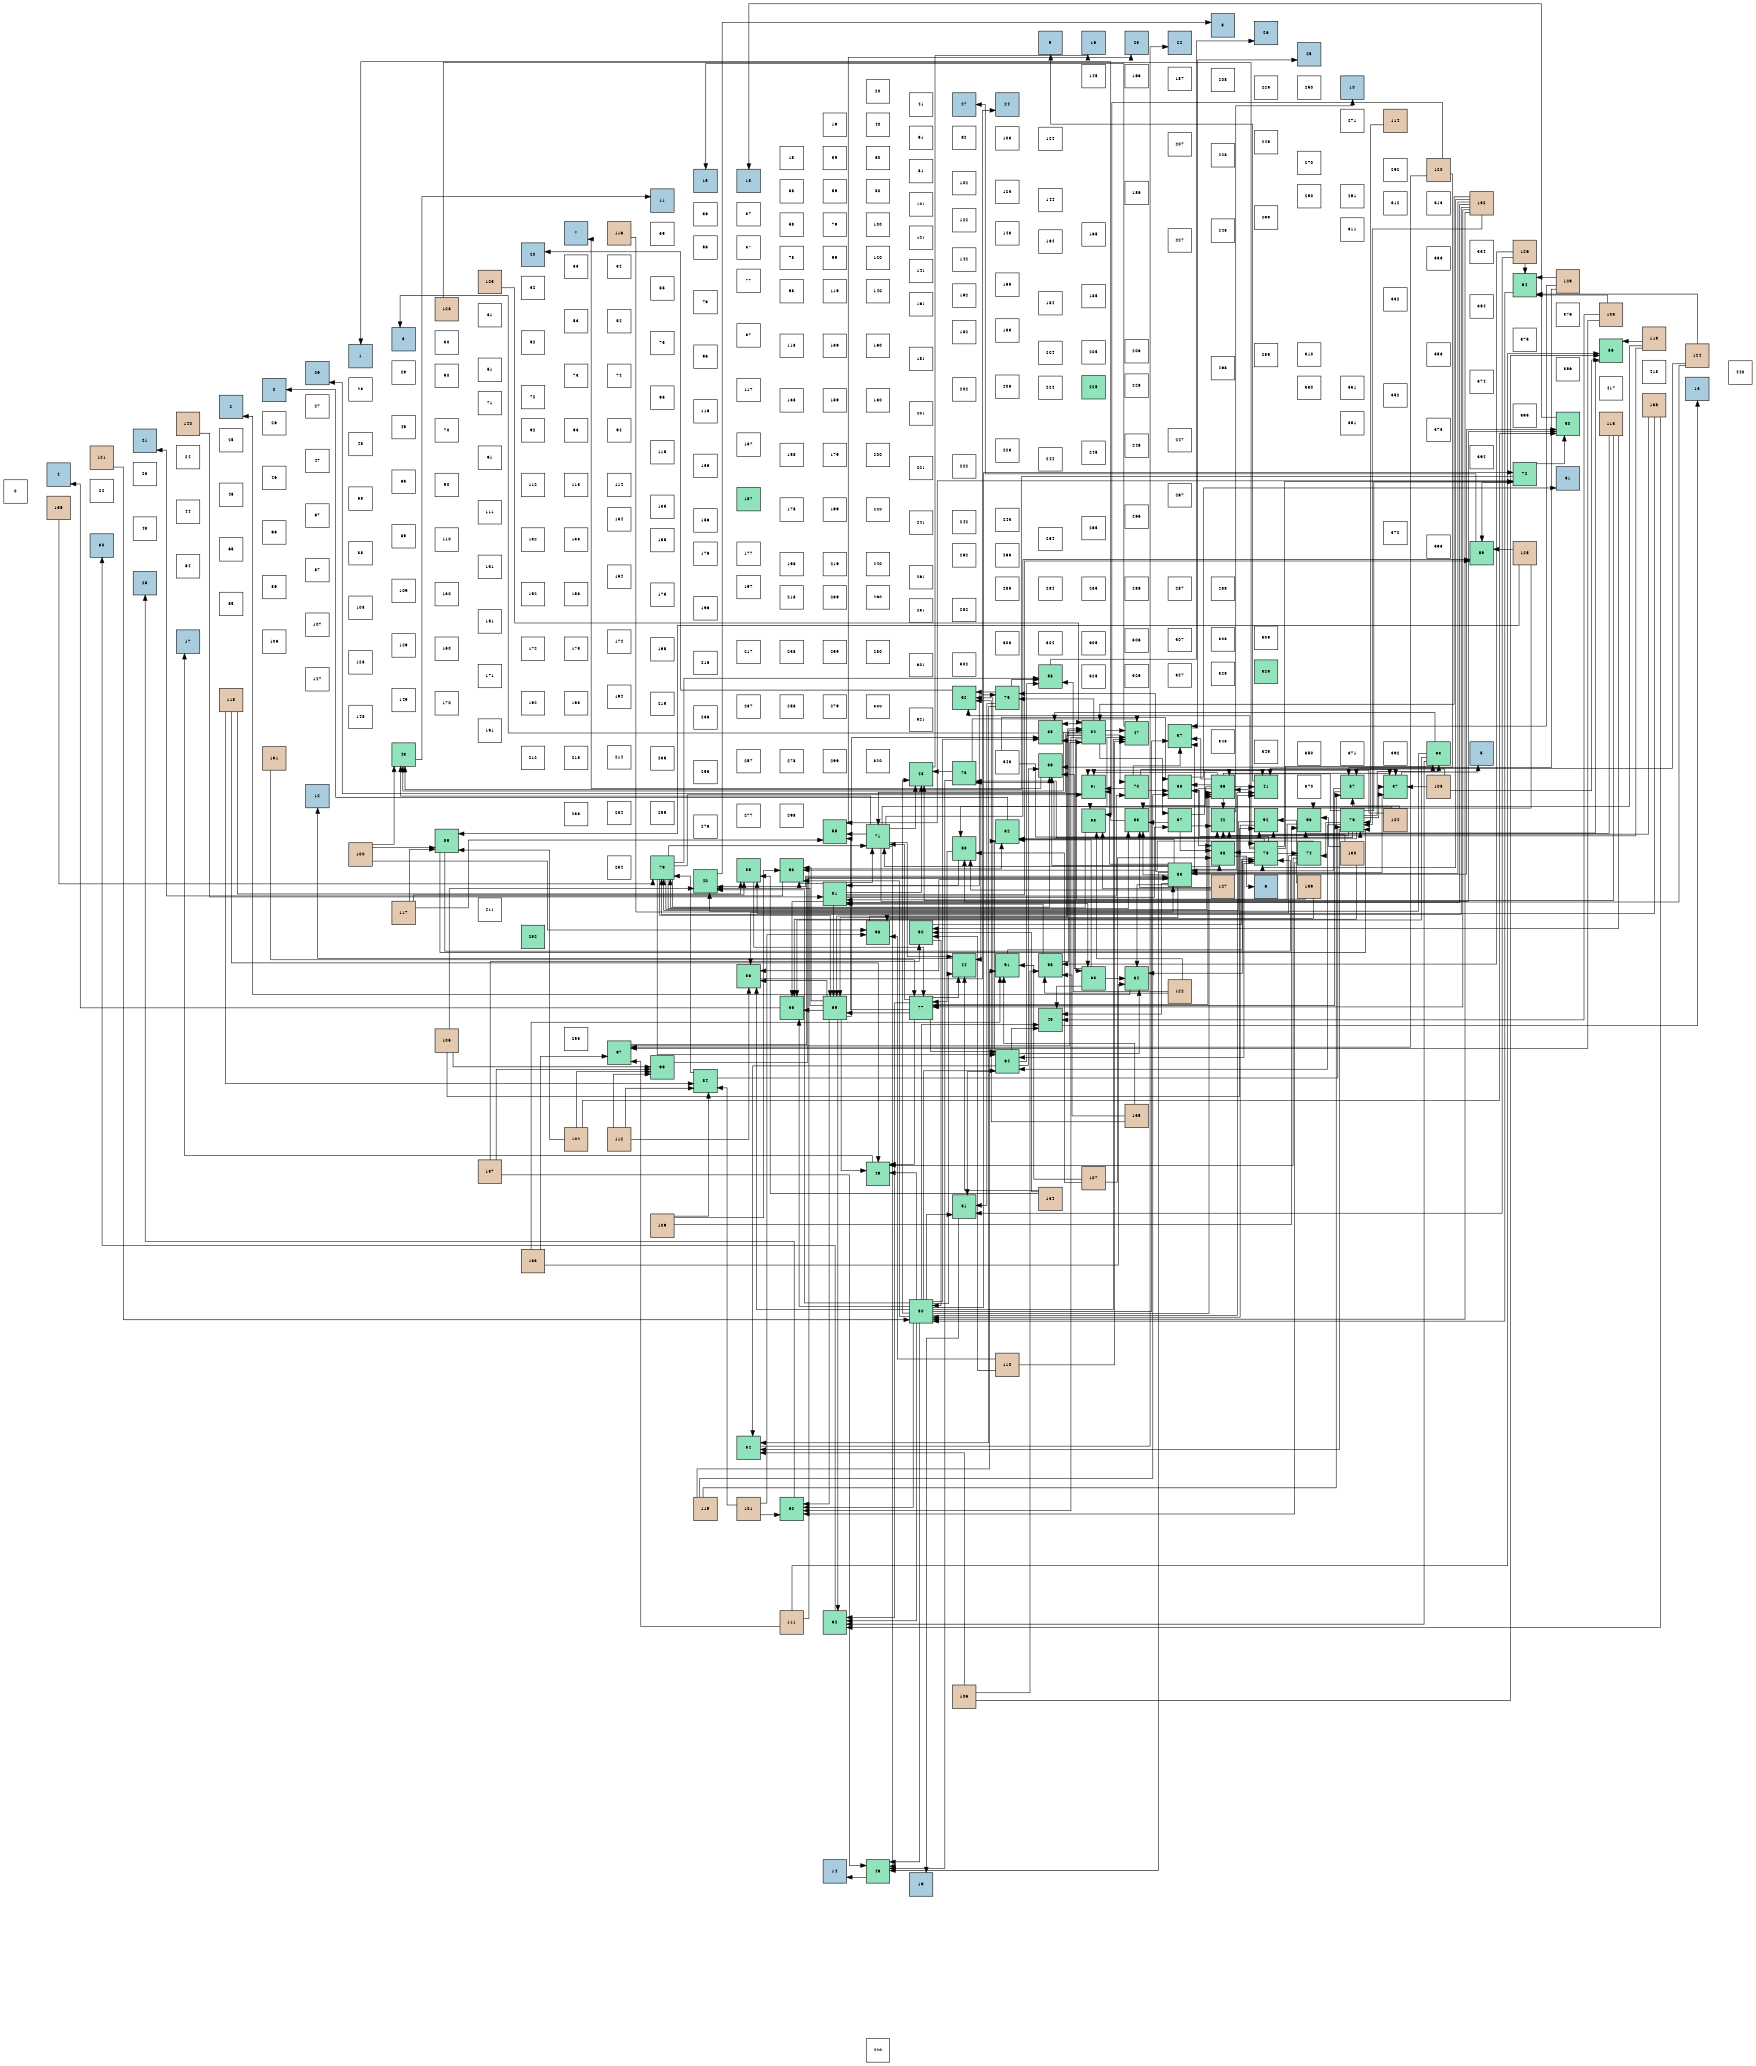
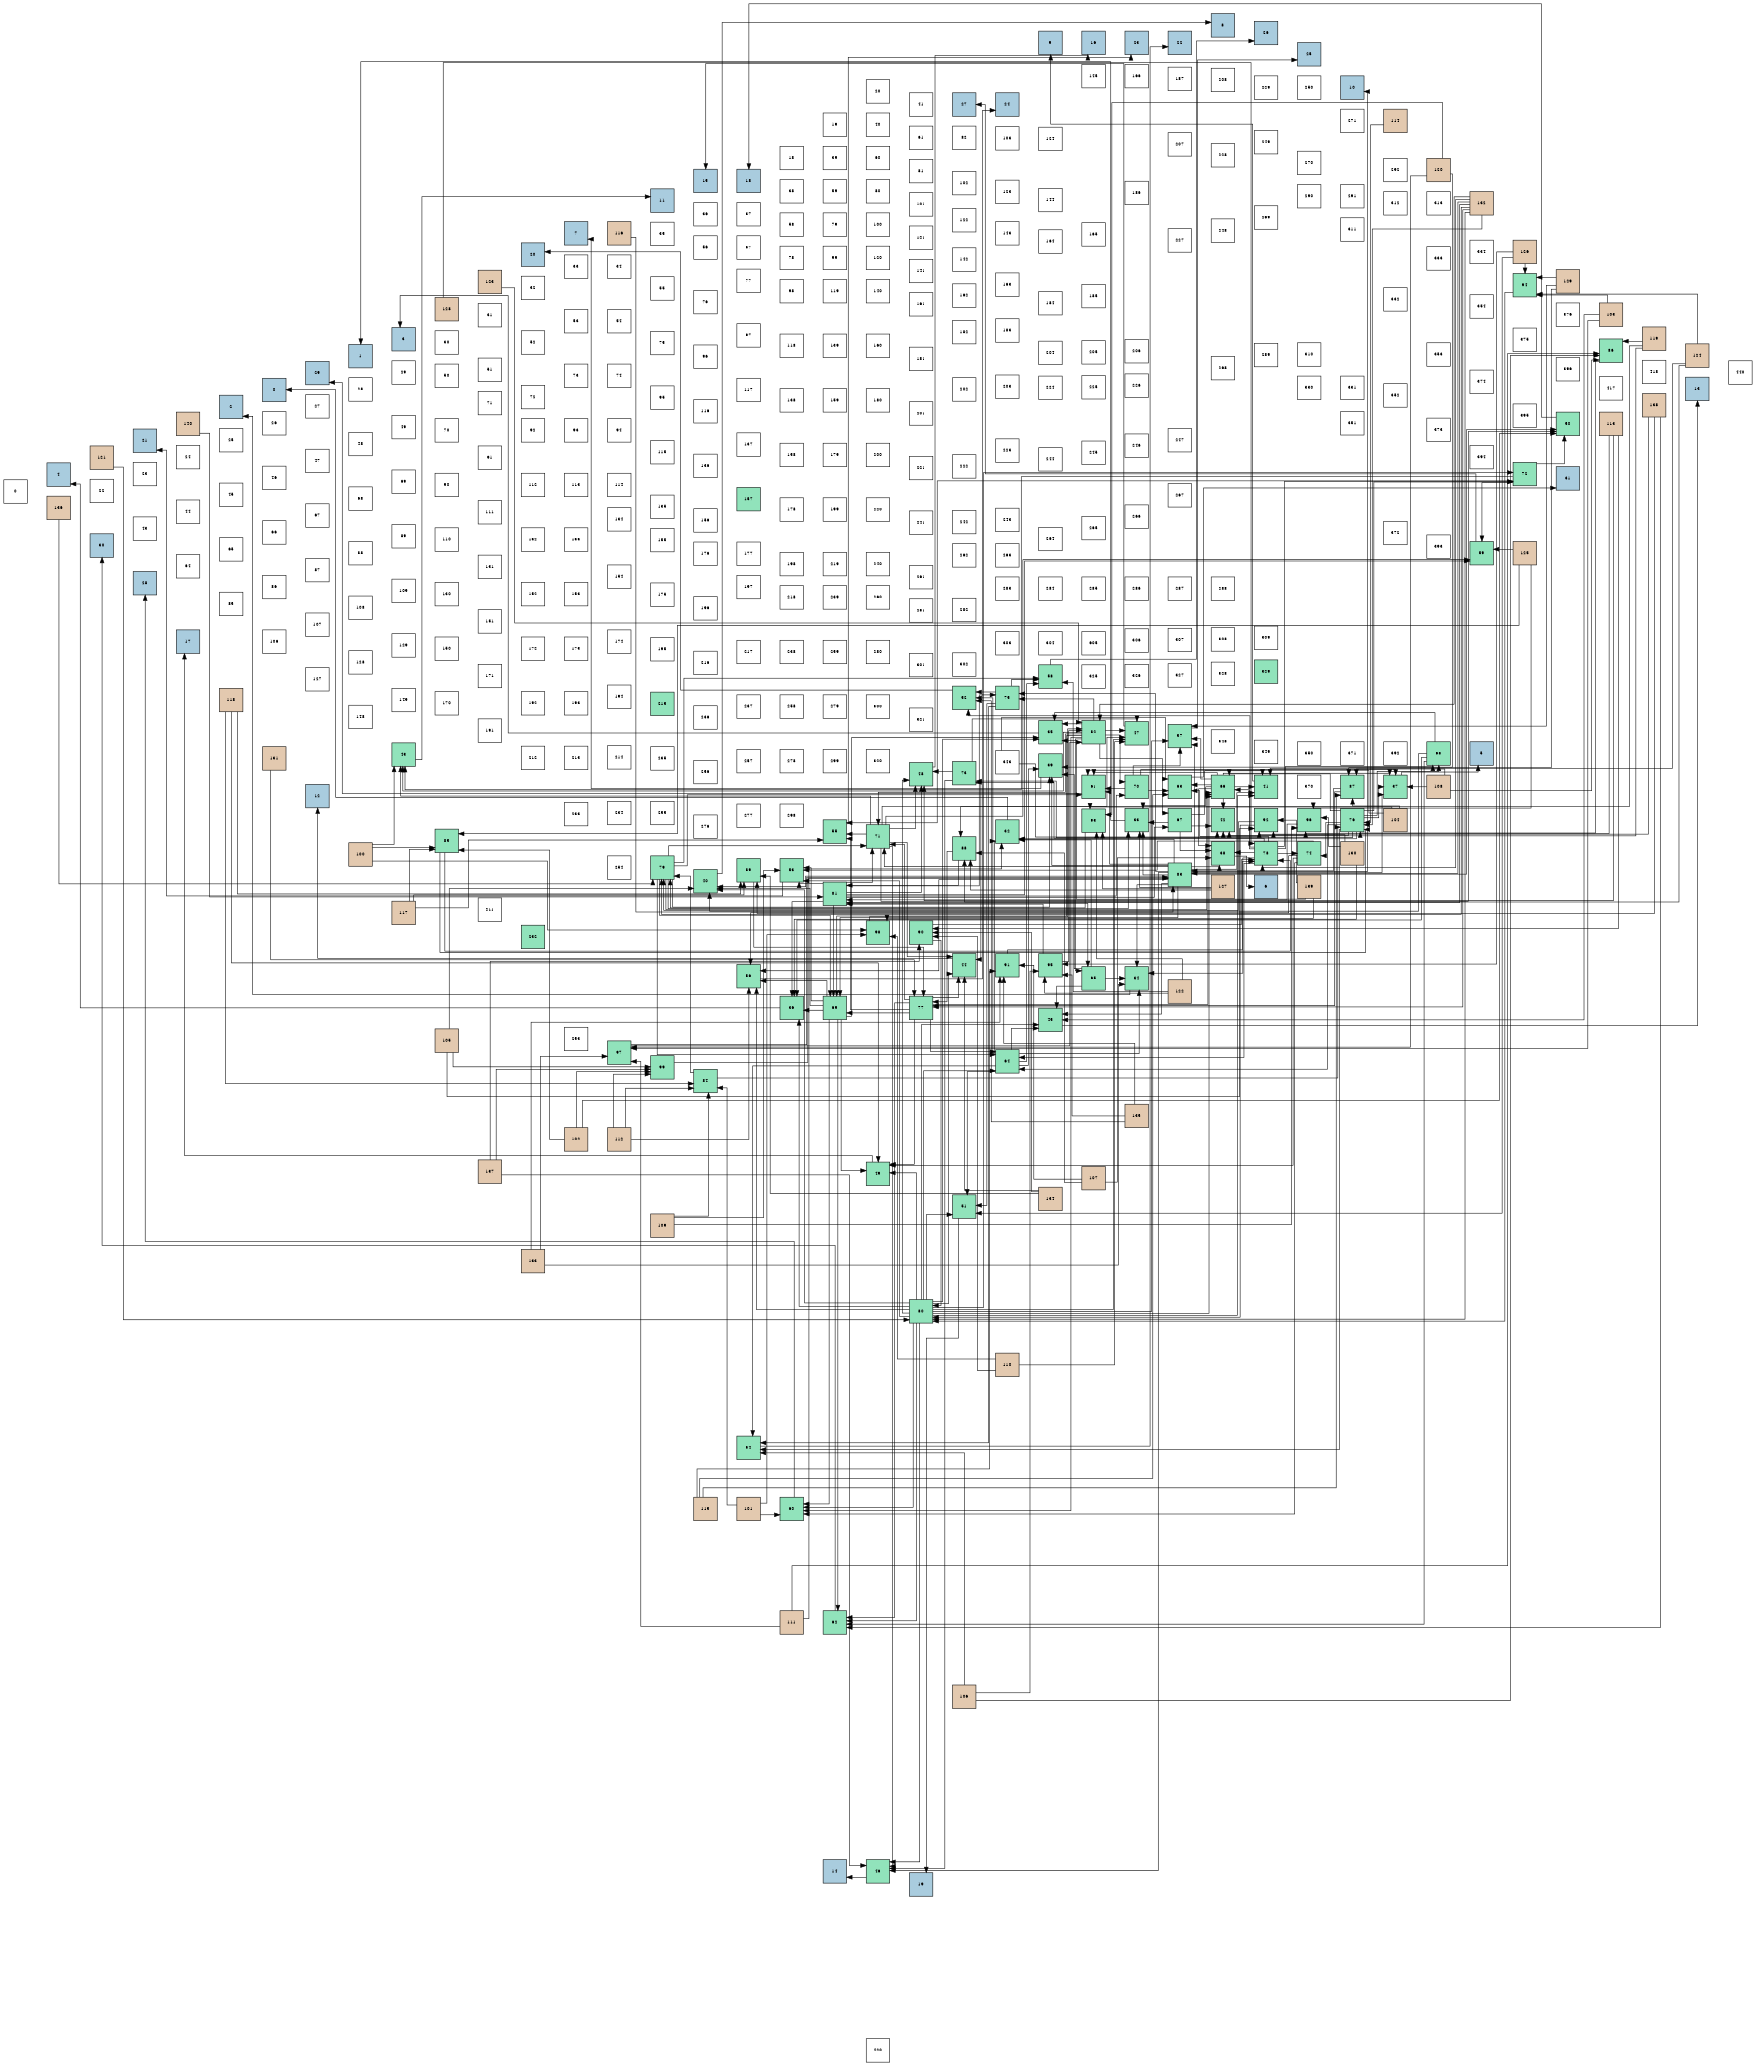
(1094, 387) -> (1094, 387)
(1236, 400) -> (1367, 569)
(662, 704) -> (662, 704)
